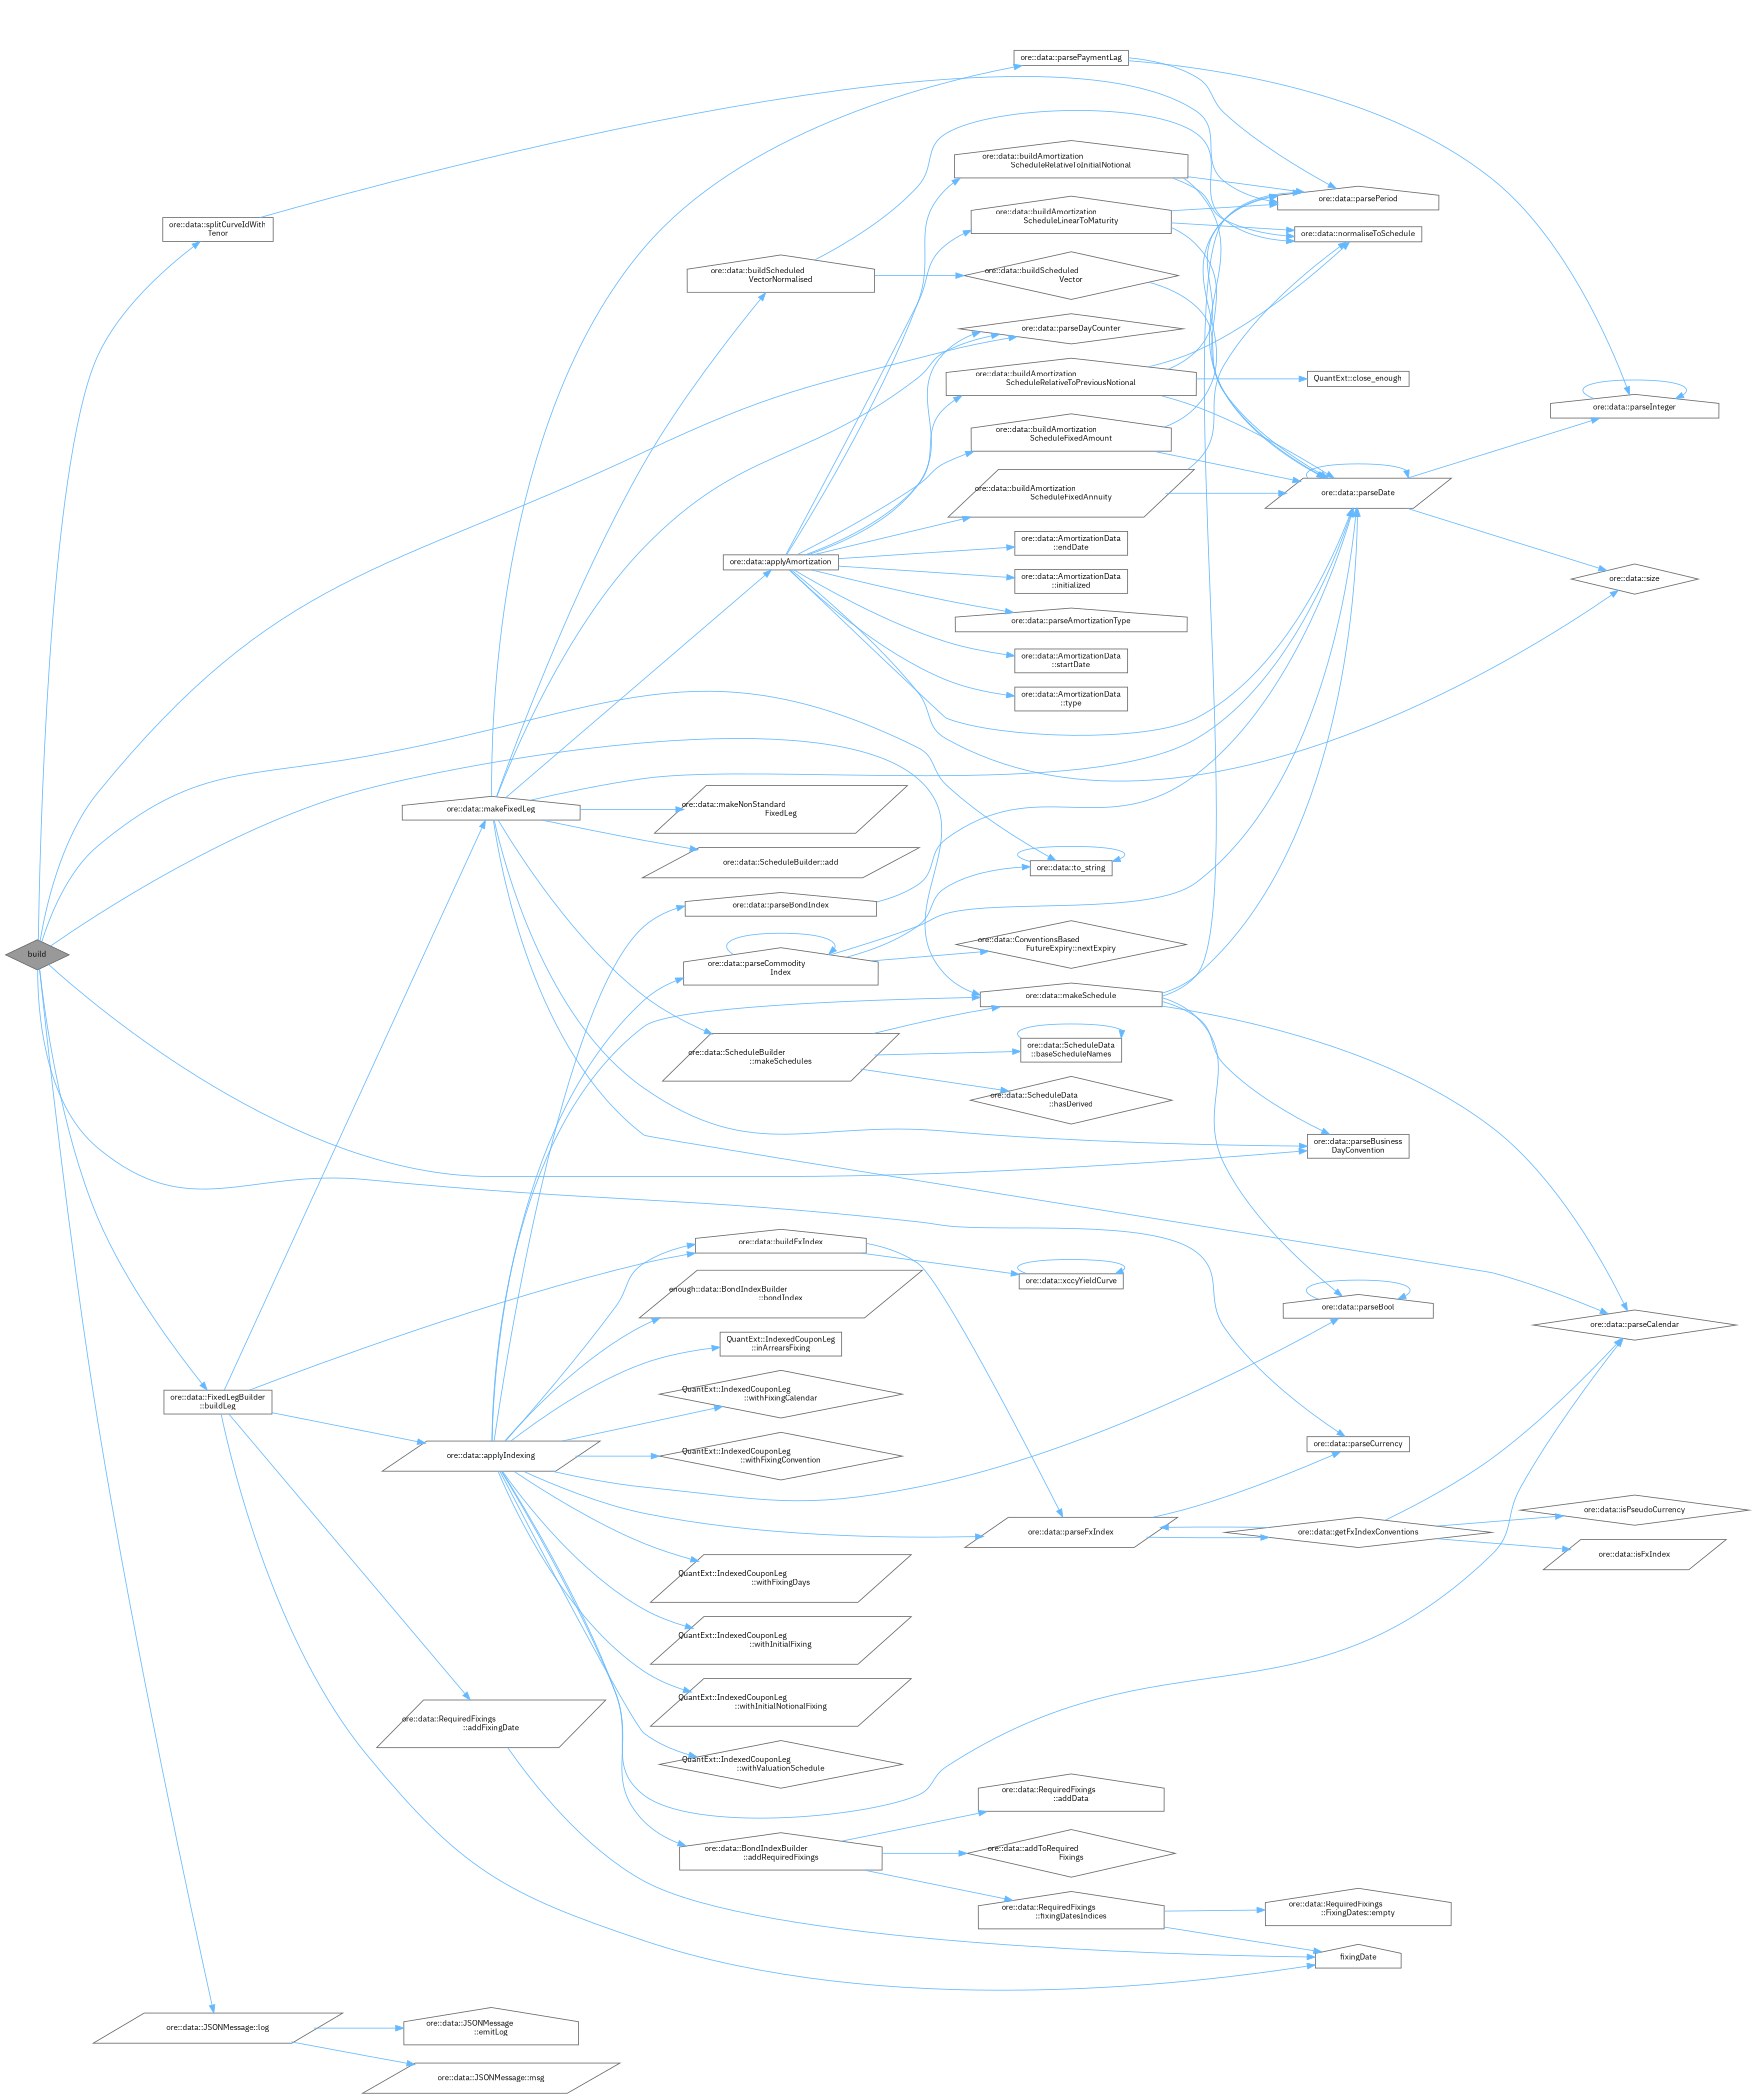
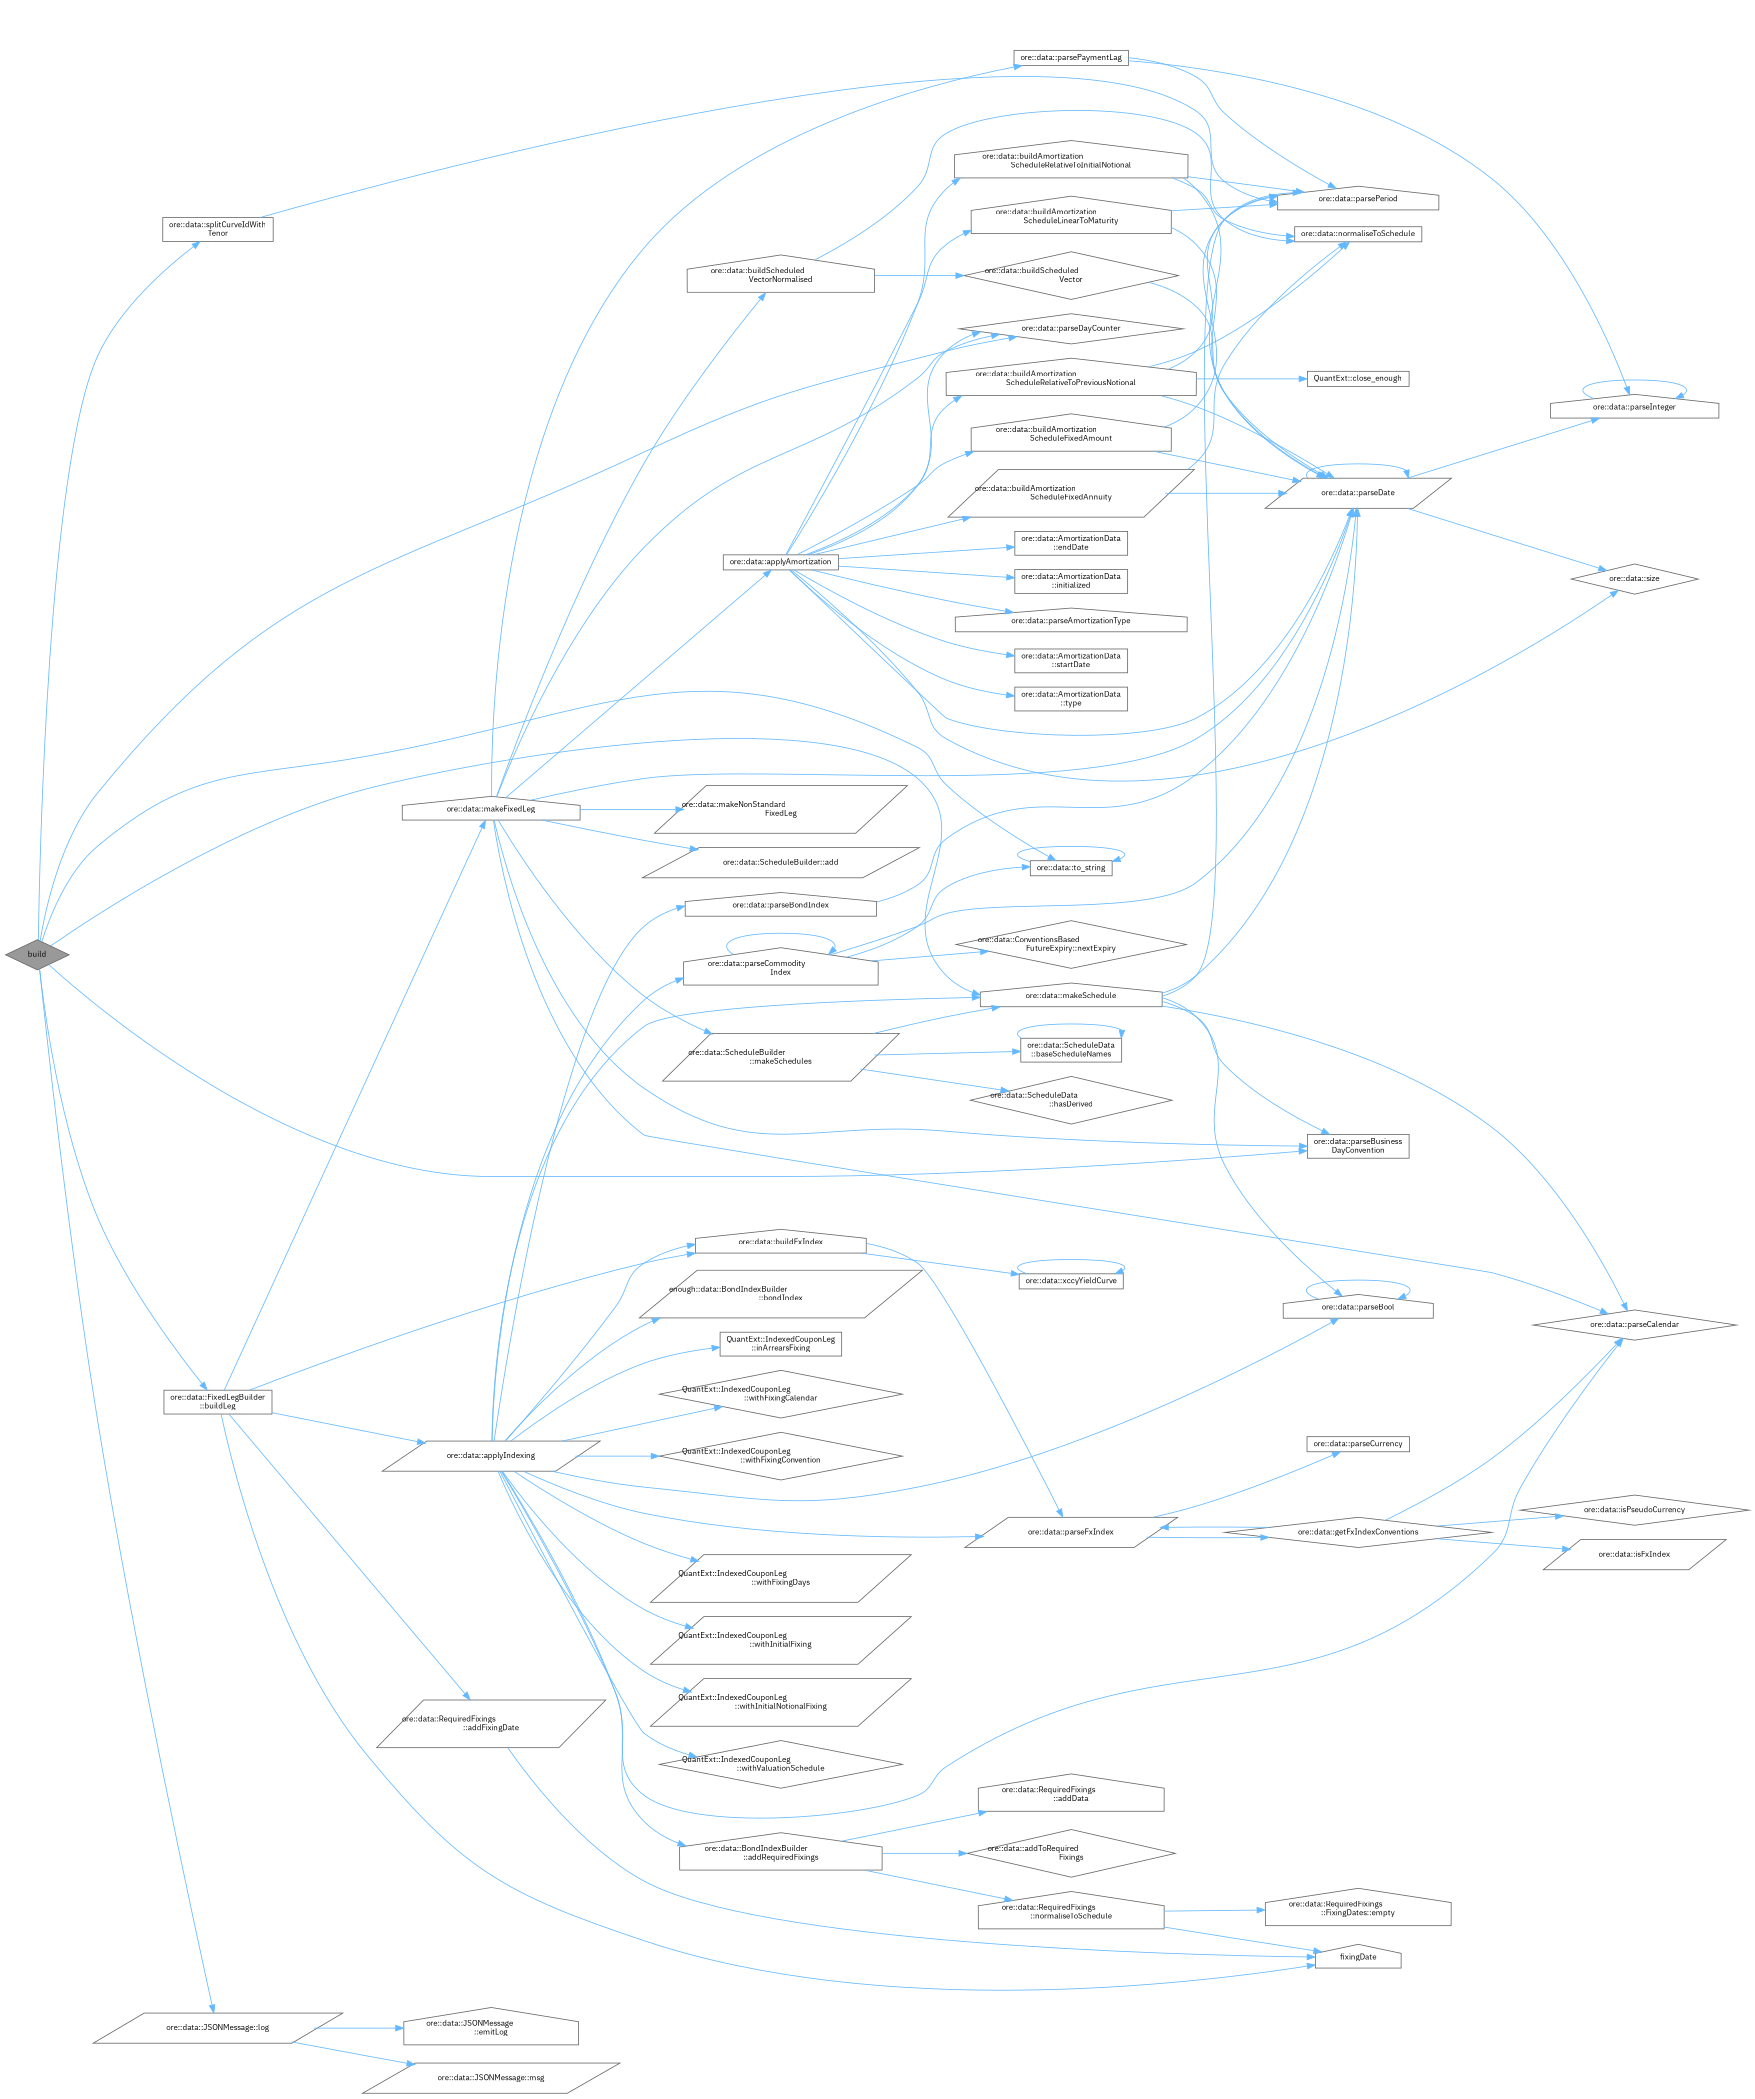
(1211, 225) -> none
(666, 1201) -> none
(1071, 1912) -> (1071, 1912)
